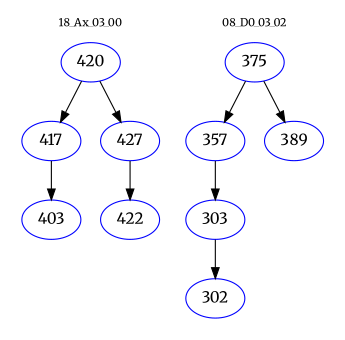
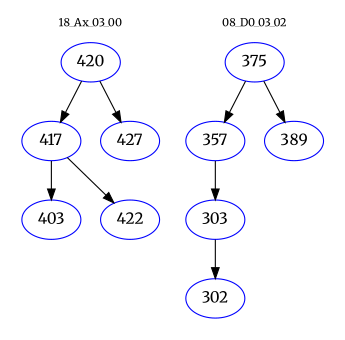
(130, 175) -> (87, 176)
